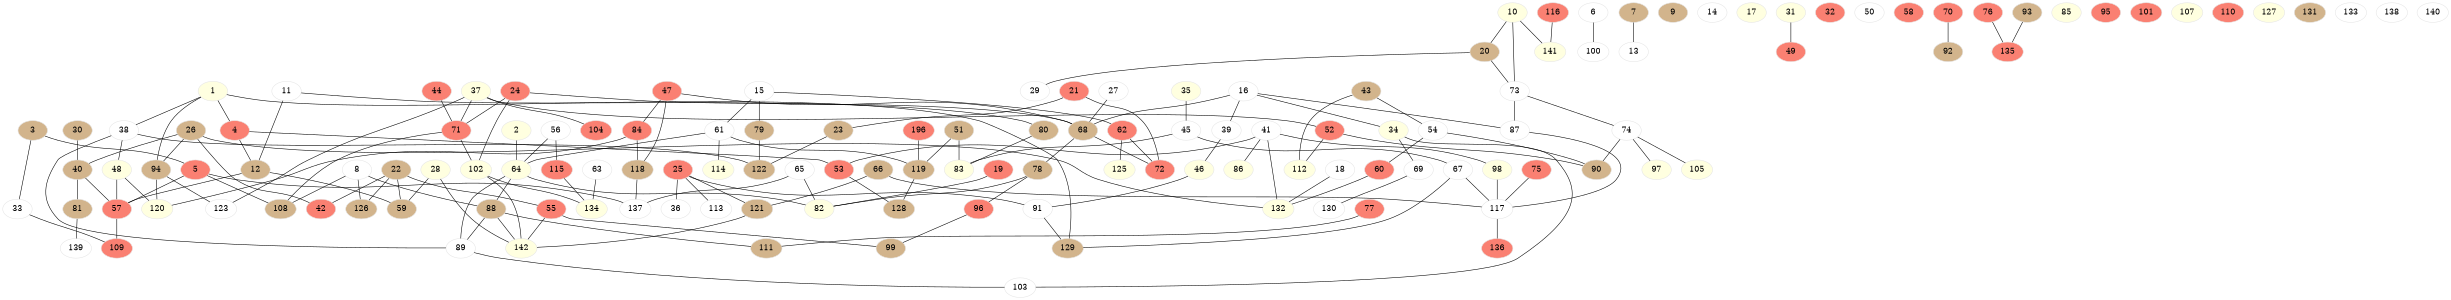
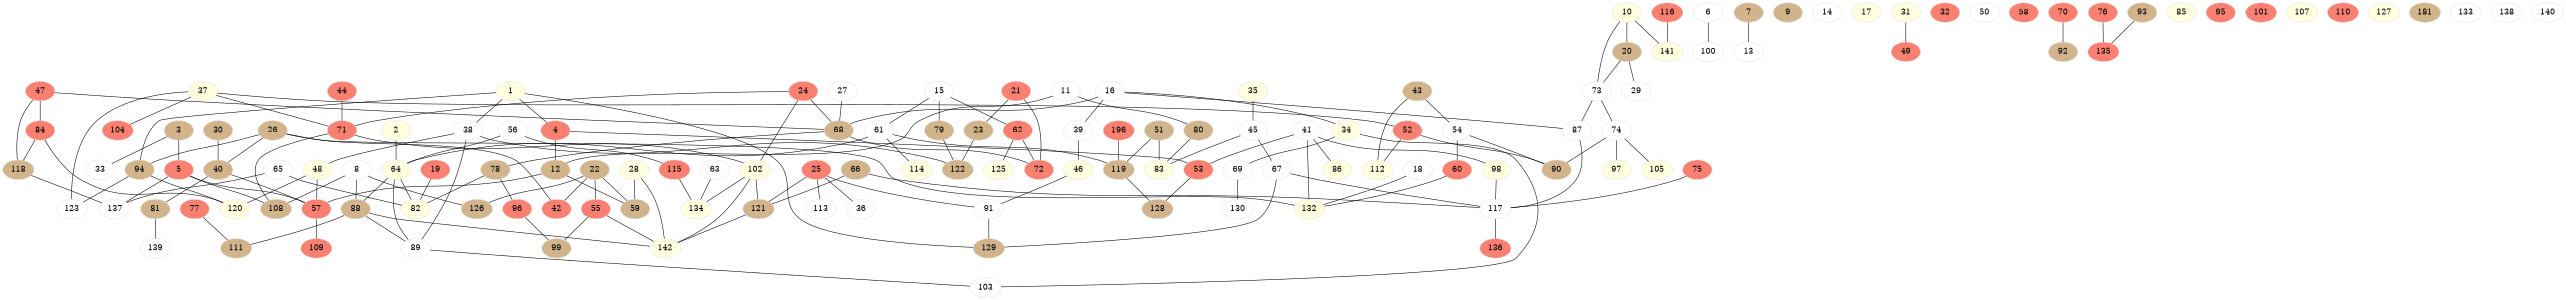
(2310, 13) -> (2425, 13)
none -> (757, 189)
(67, 228) -> none
